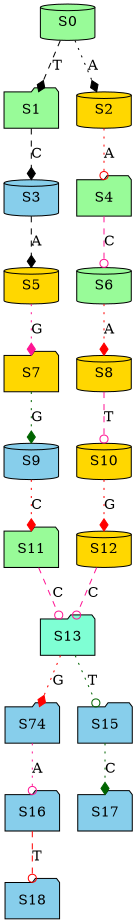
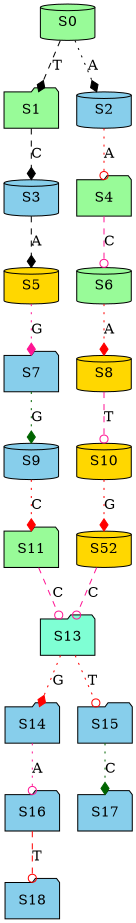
(104, 110) -> (104, 110)
(31, 374) -> (31, 374)
(104, 549) -> (104, 549)
(85, 677) -> (85, 677)
(32, 725) -> (32, 725)
